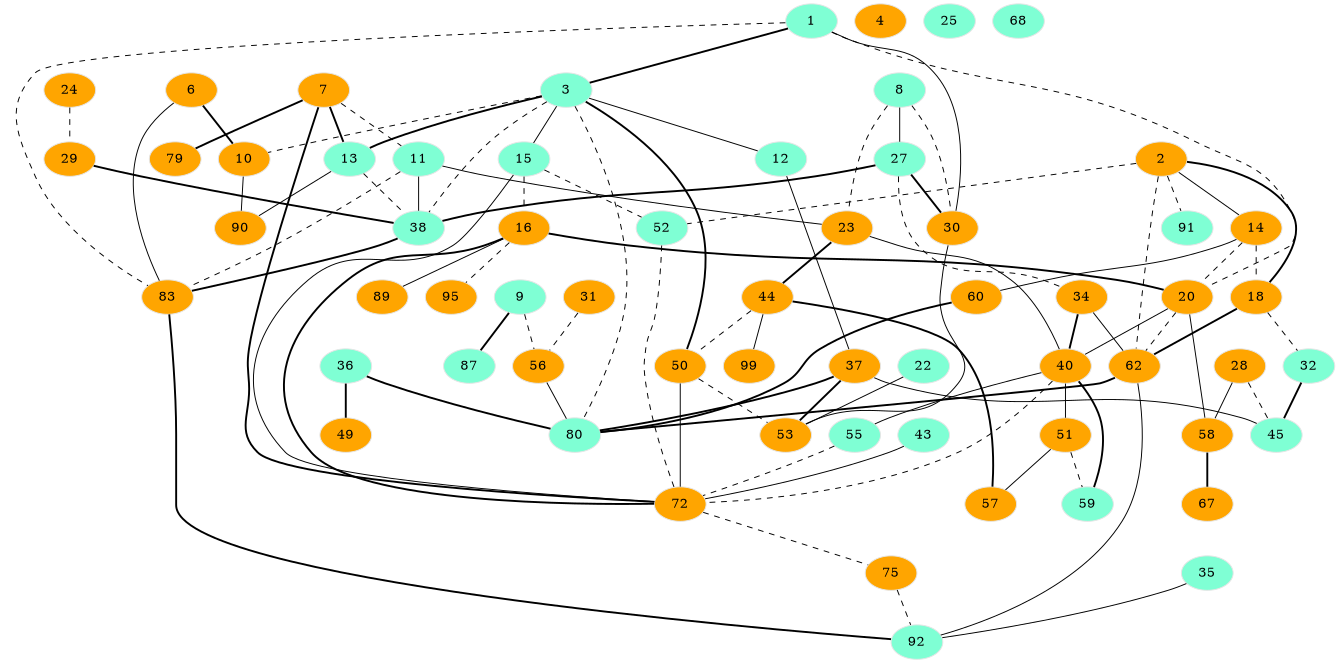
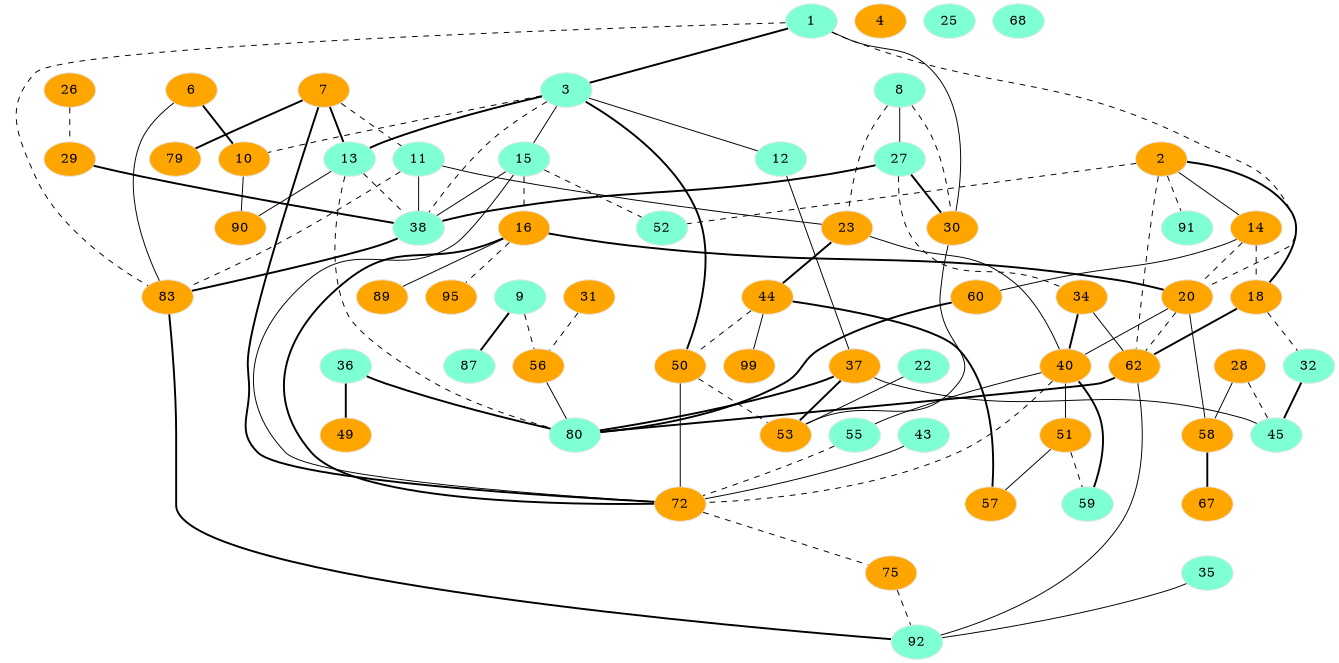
(70, 90) -> (70, 90)
none -> (471, 194)
(626, 262) -> (381, 348)
(644, 367) -> none
